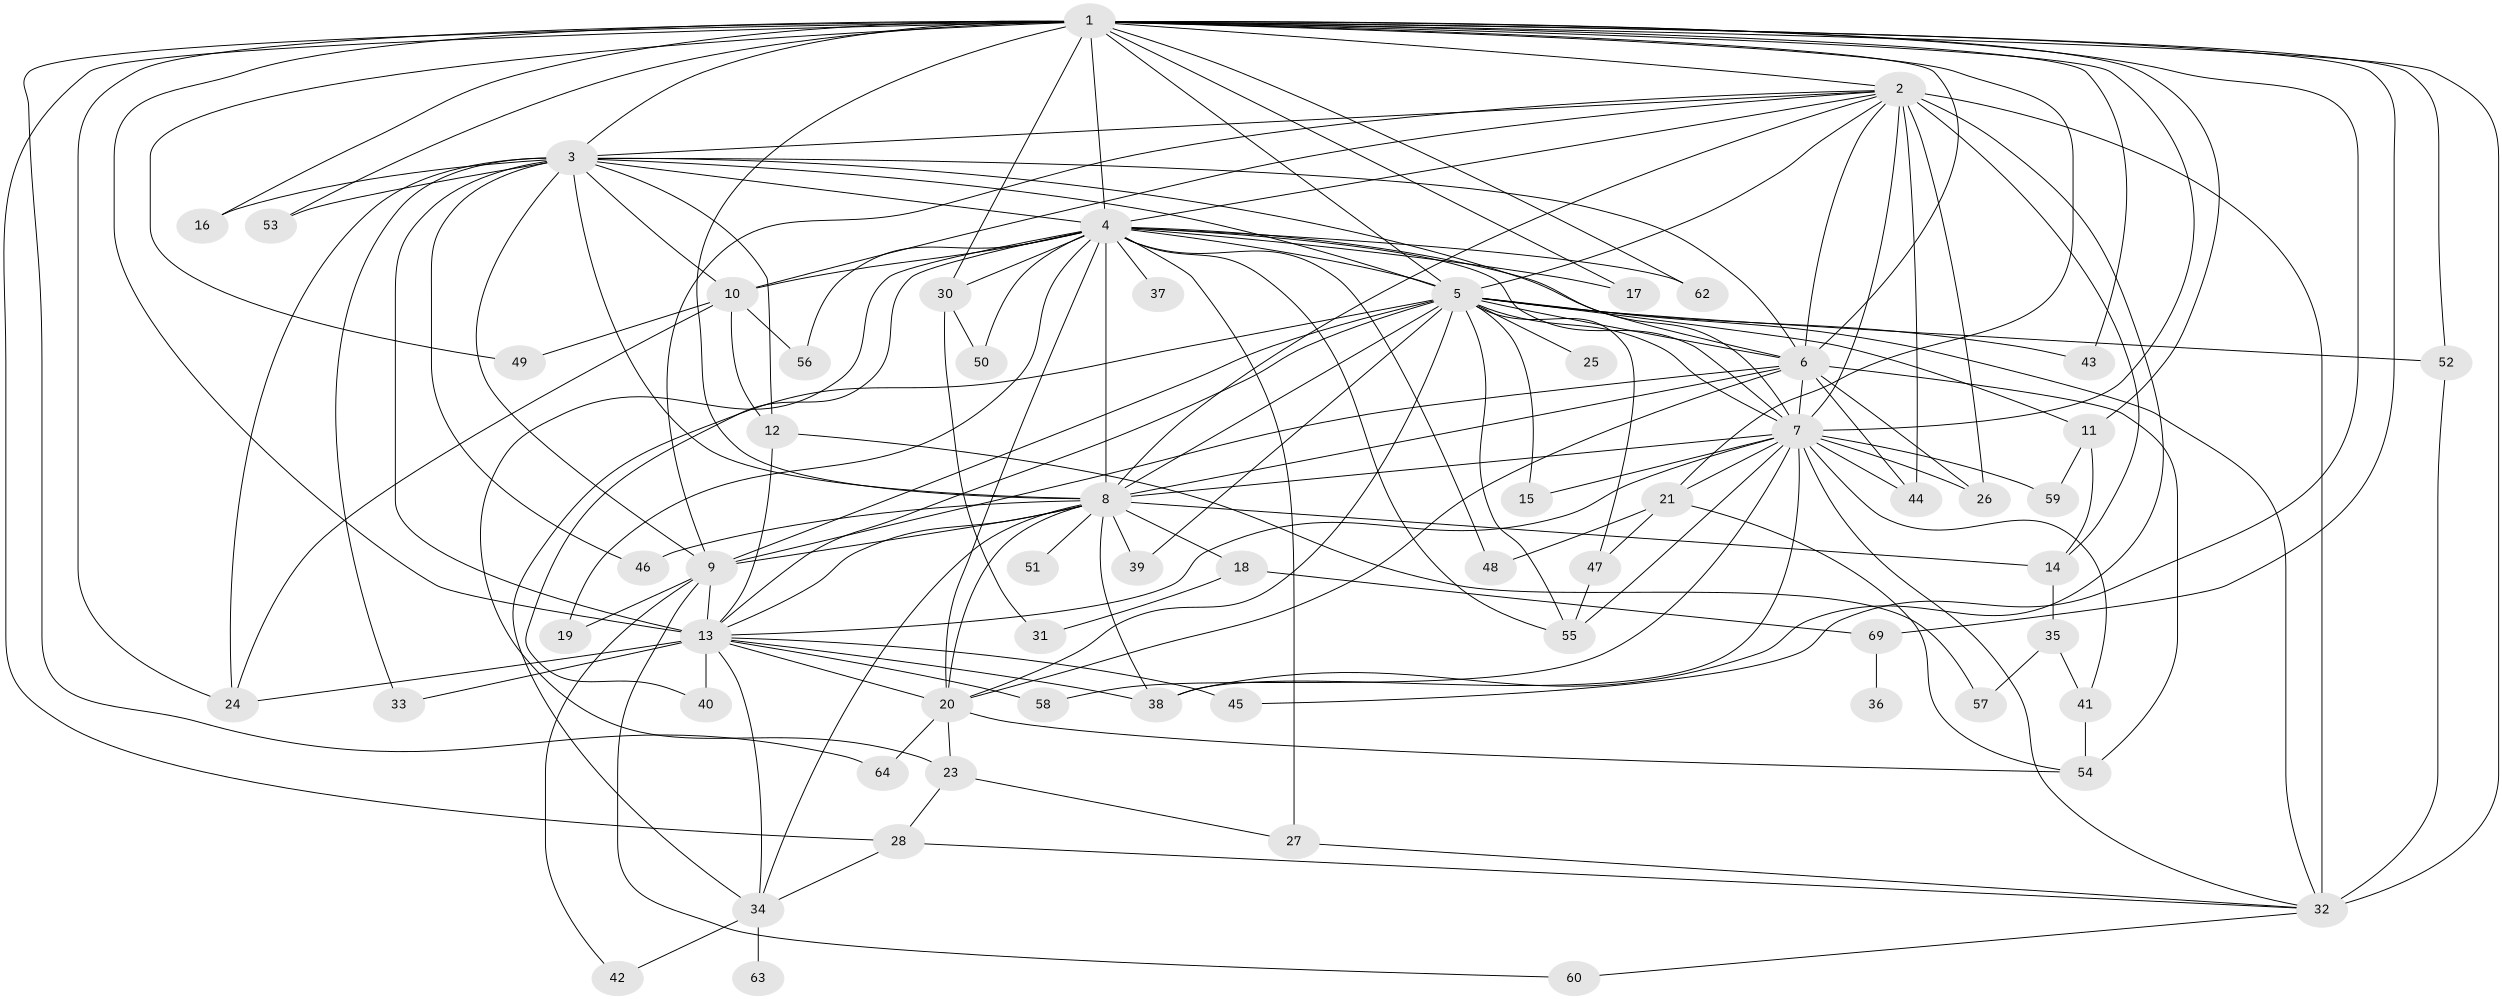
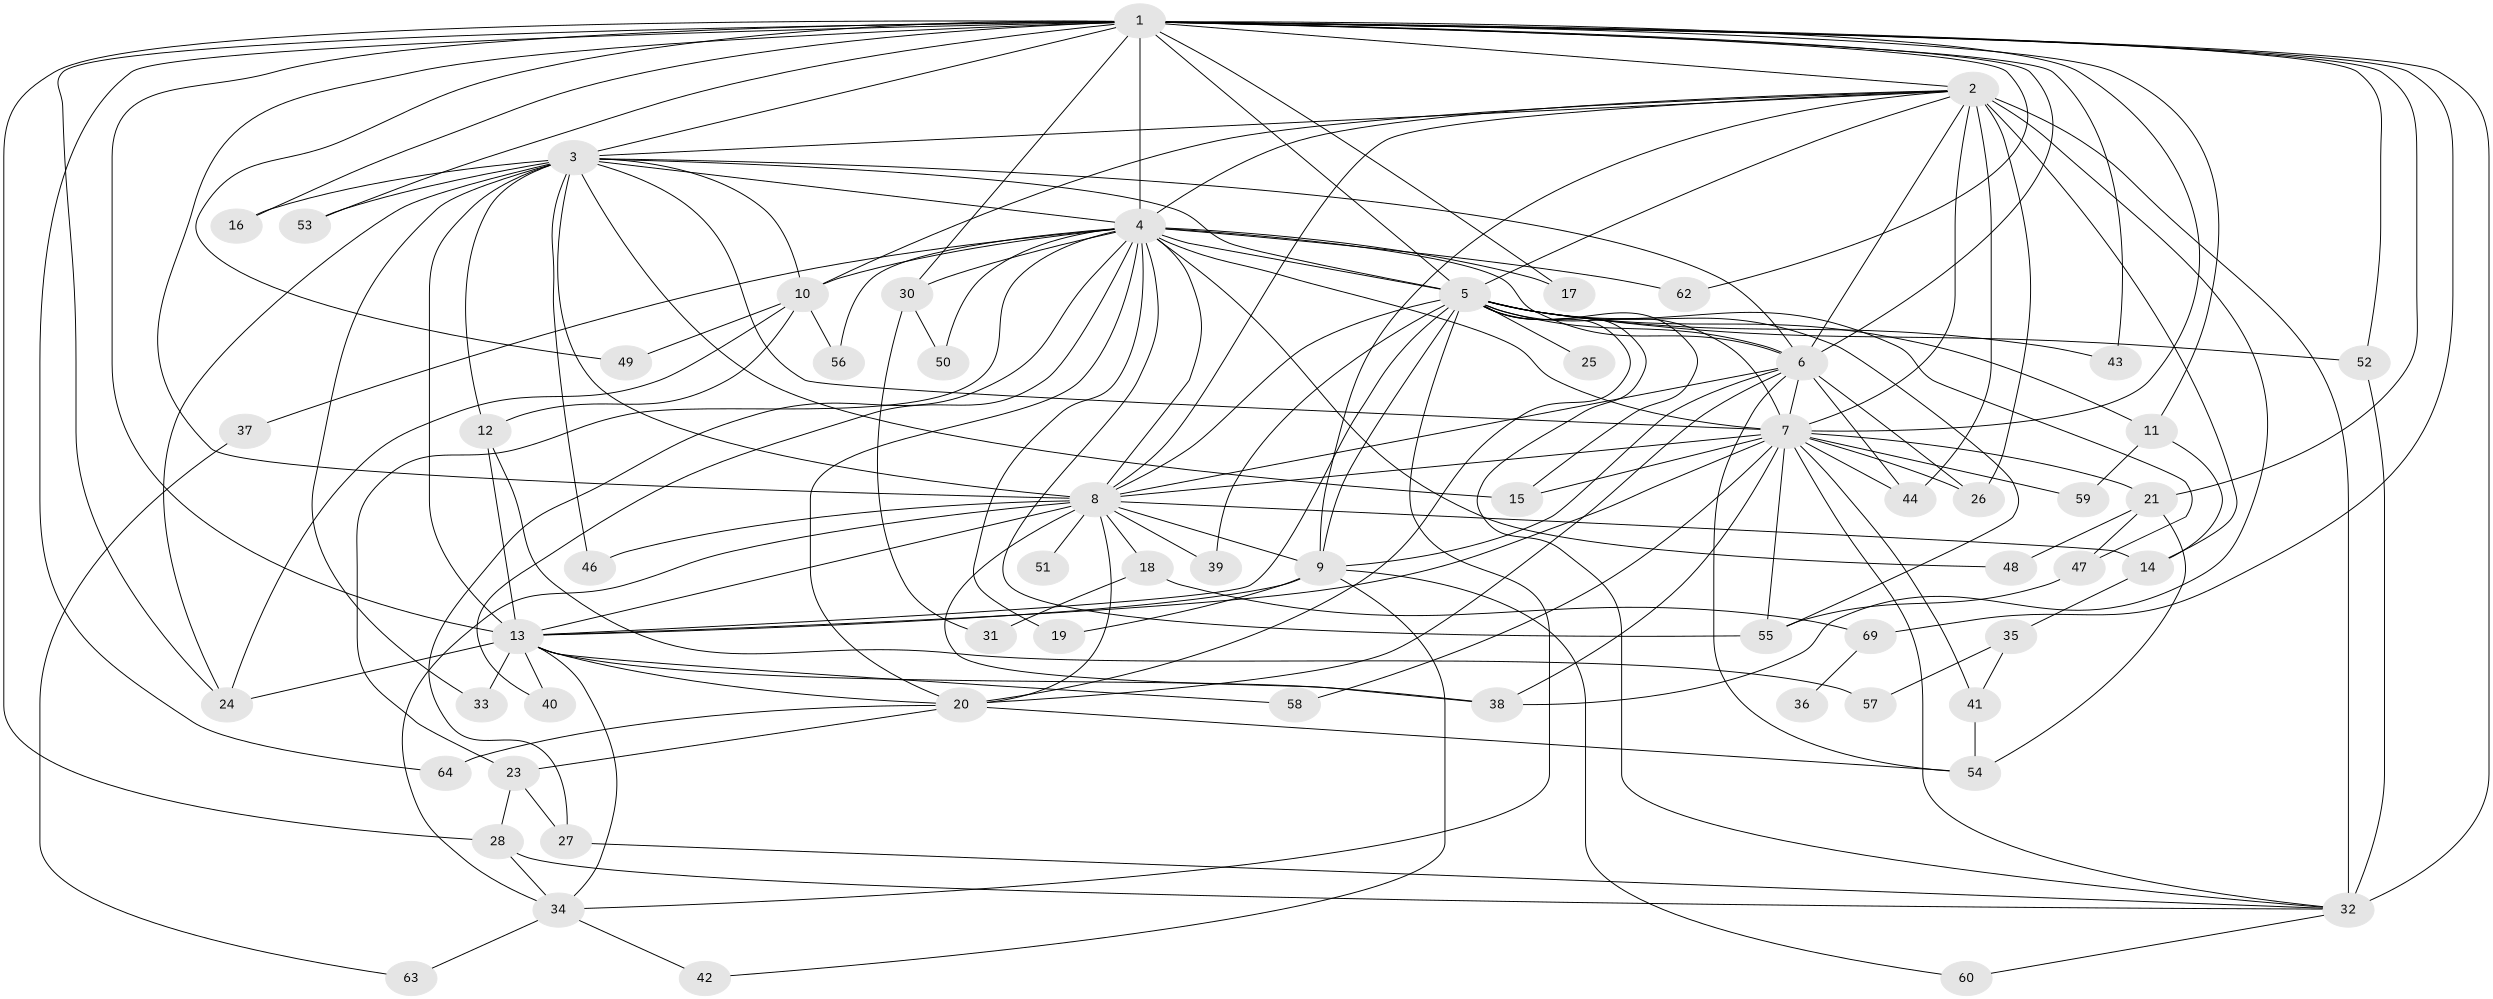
(497, 397) -> (986, 441)
(1236, 705) -> none
none -> (40, 799)
